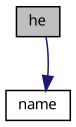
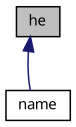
(48, 56) -> (28, 71)
